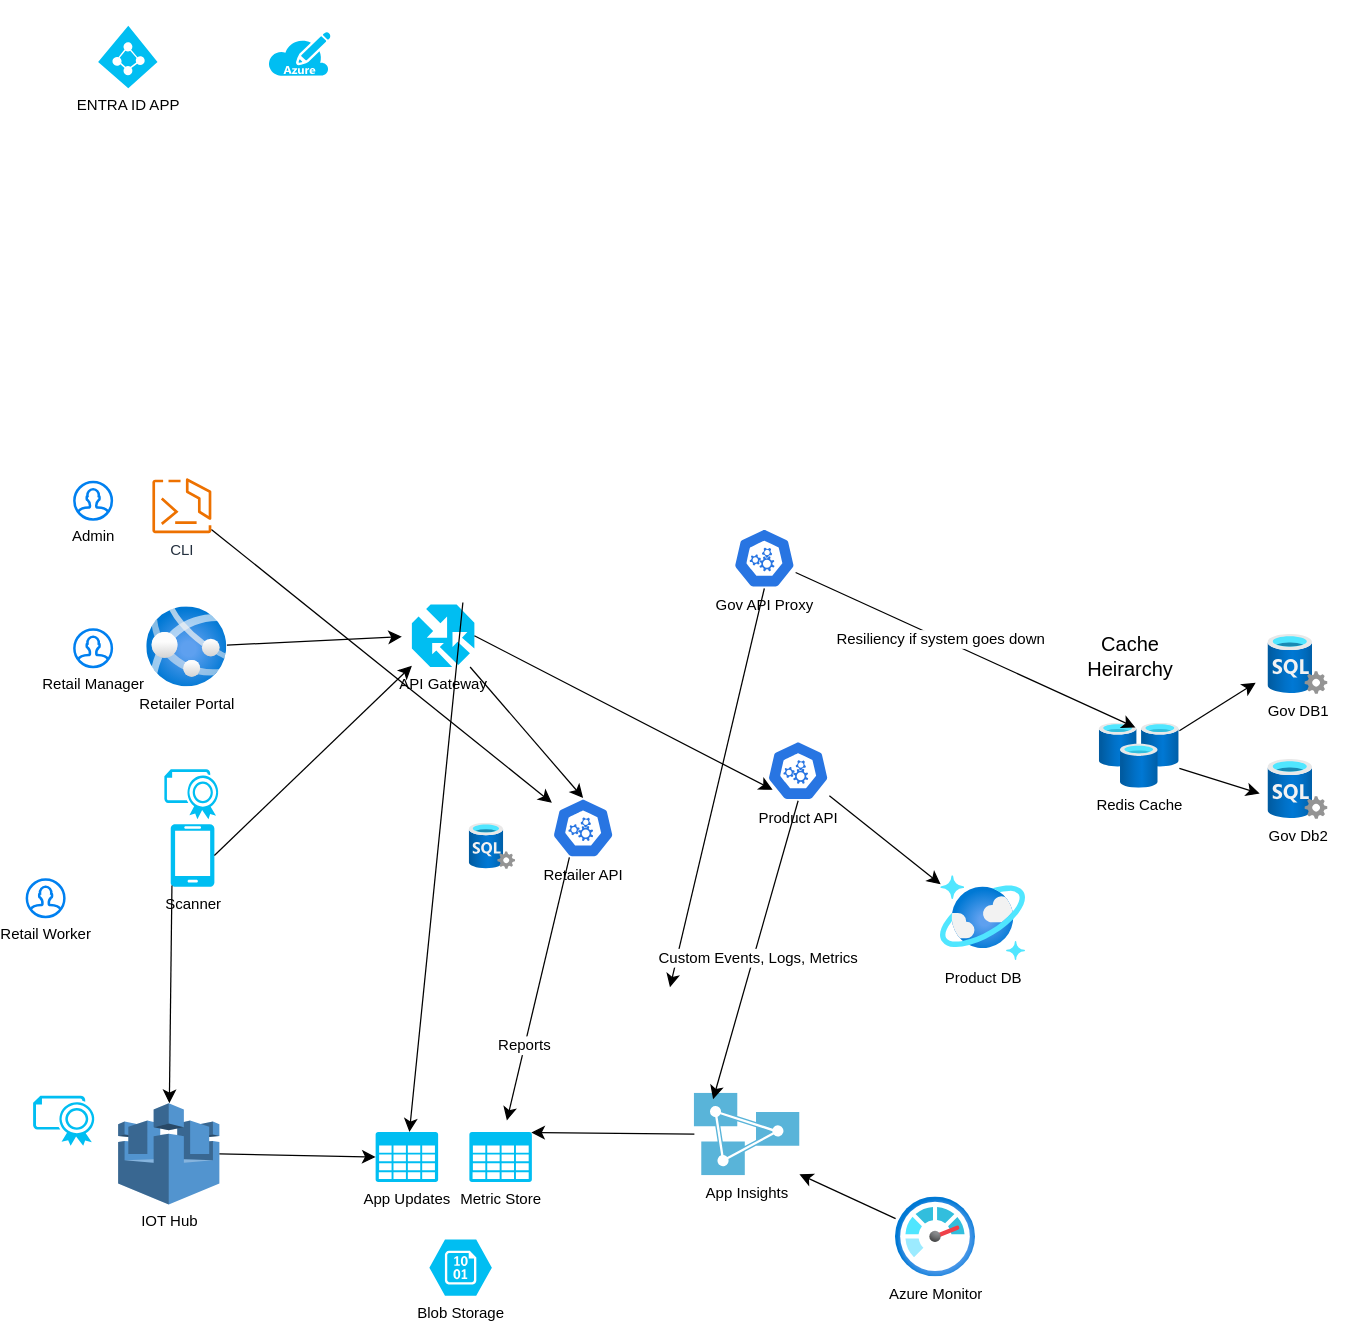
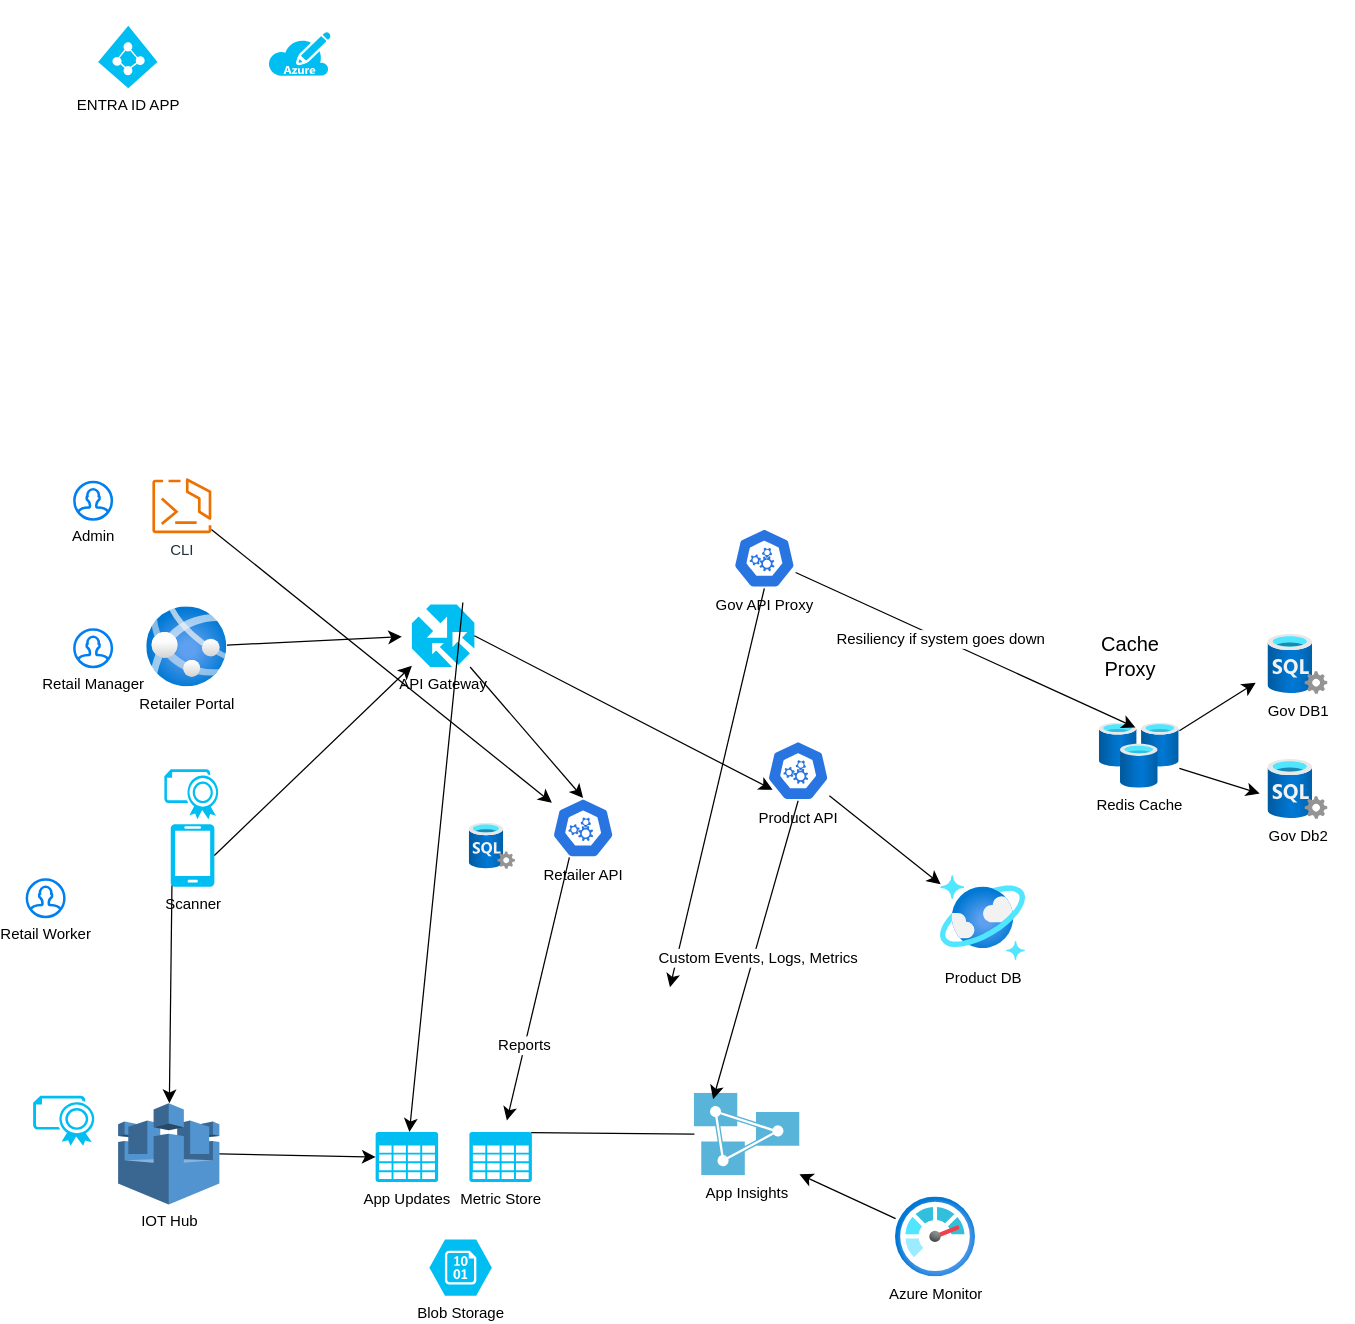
(1131, 657) -> (1131, 657)
(543, 1132) -> (537, 1132)
